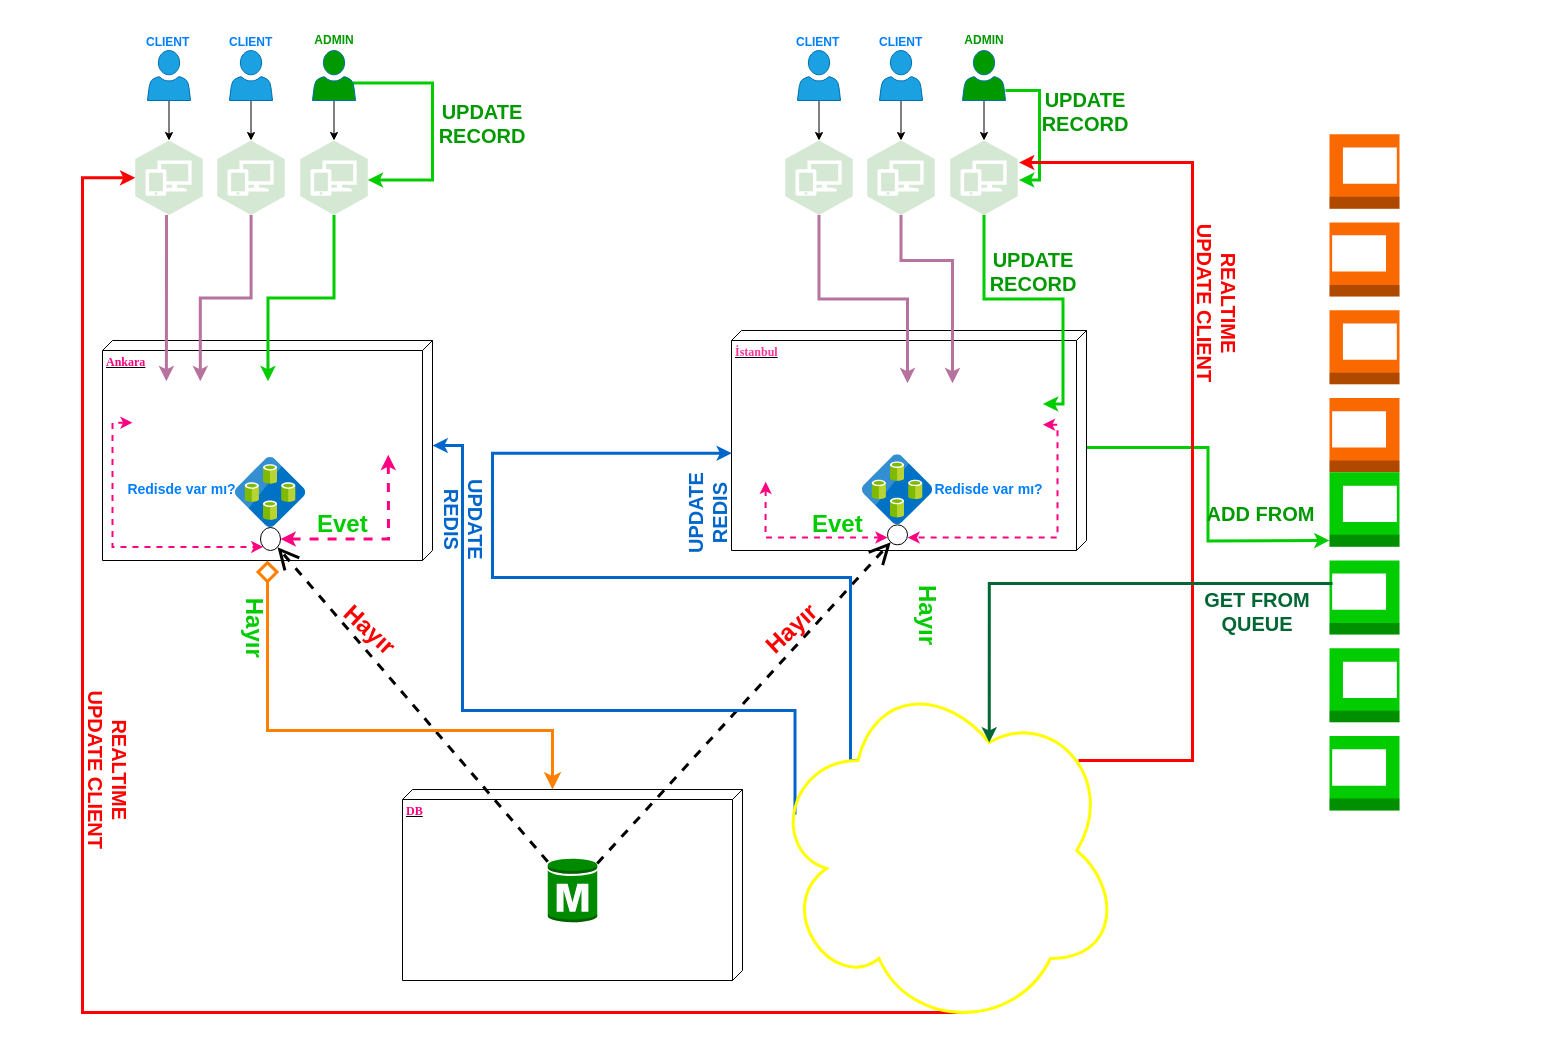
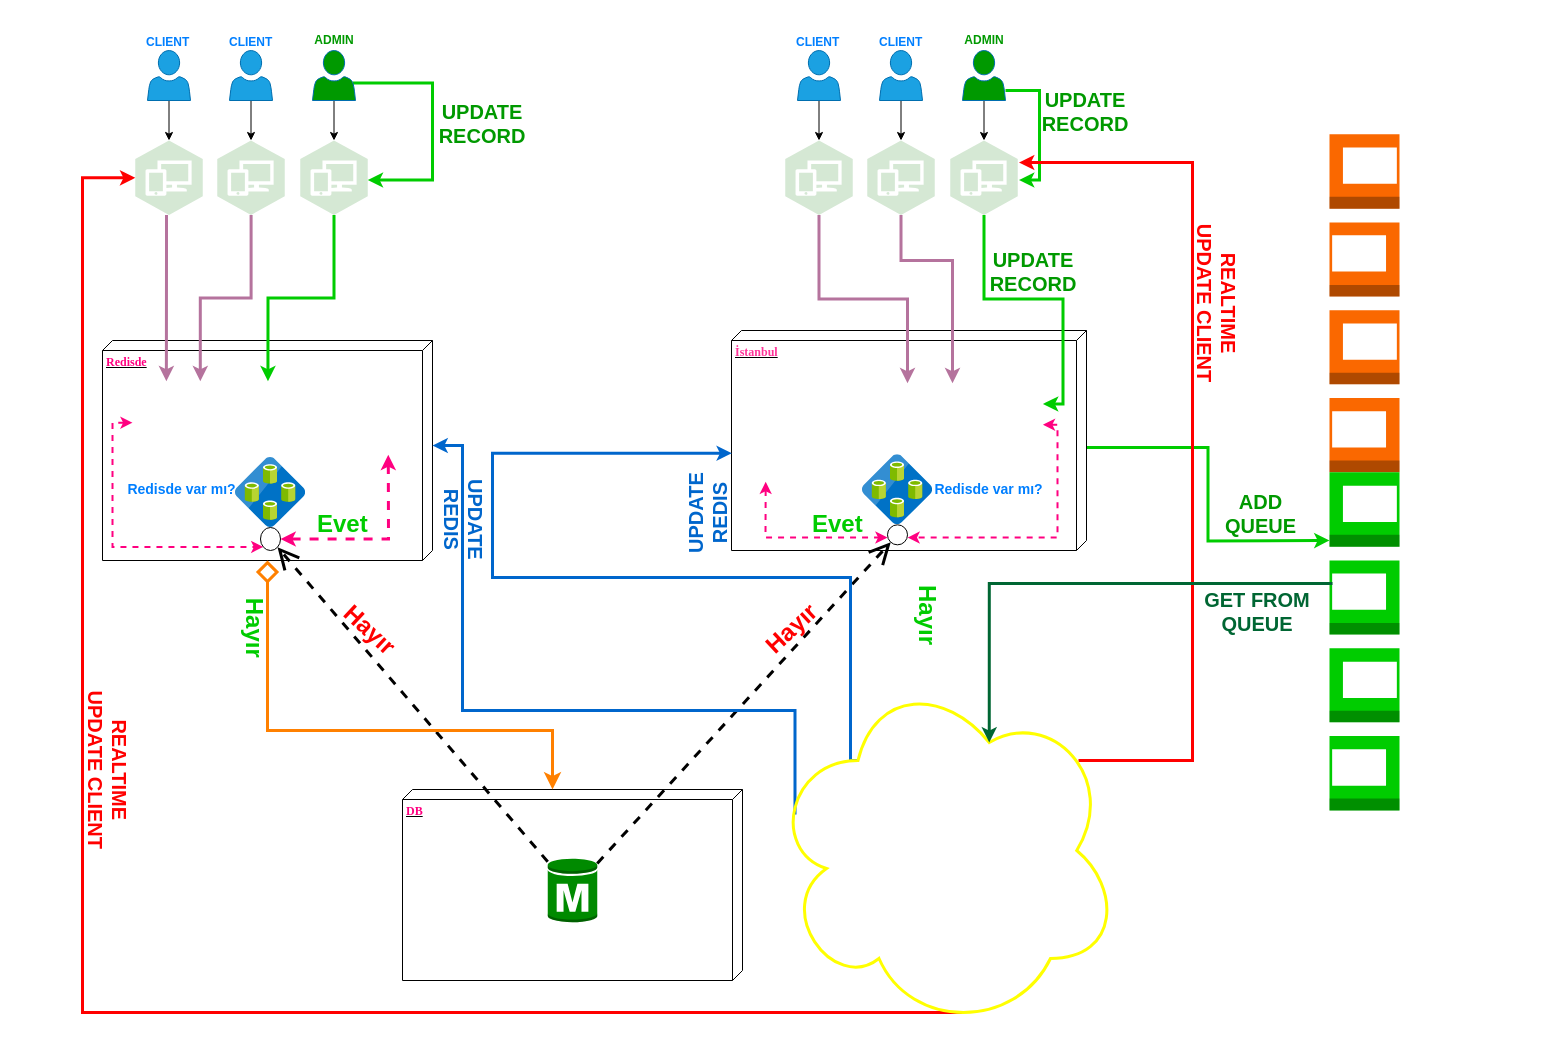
(127, 363) -> (128, 363)
(1261, 514) -> (1261, 514)
